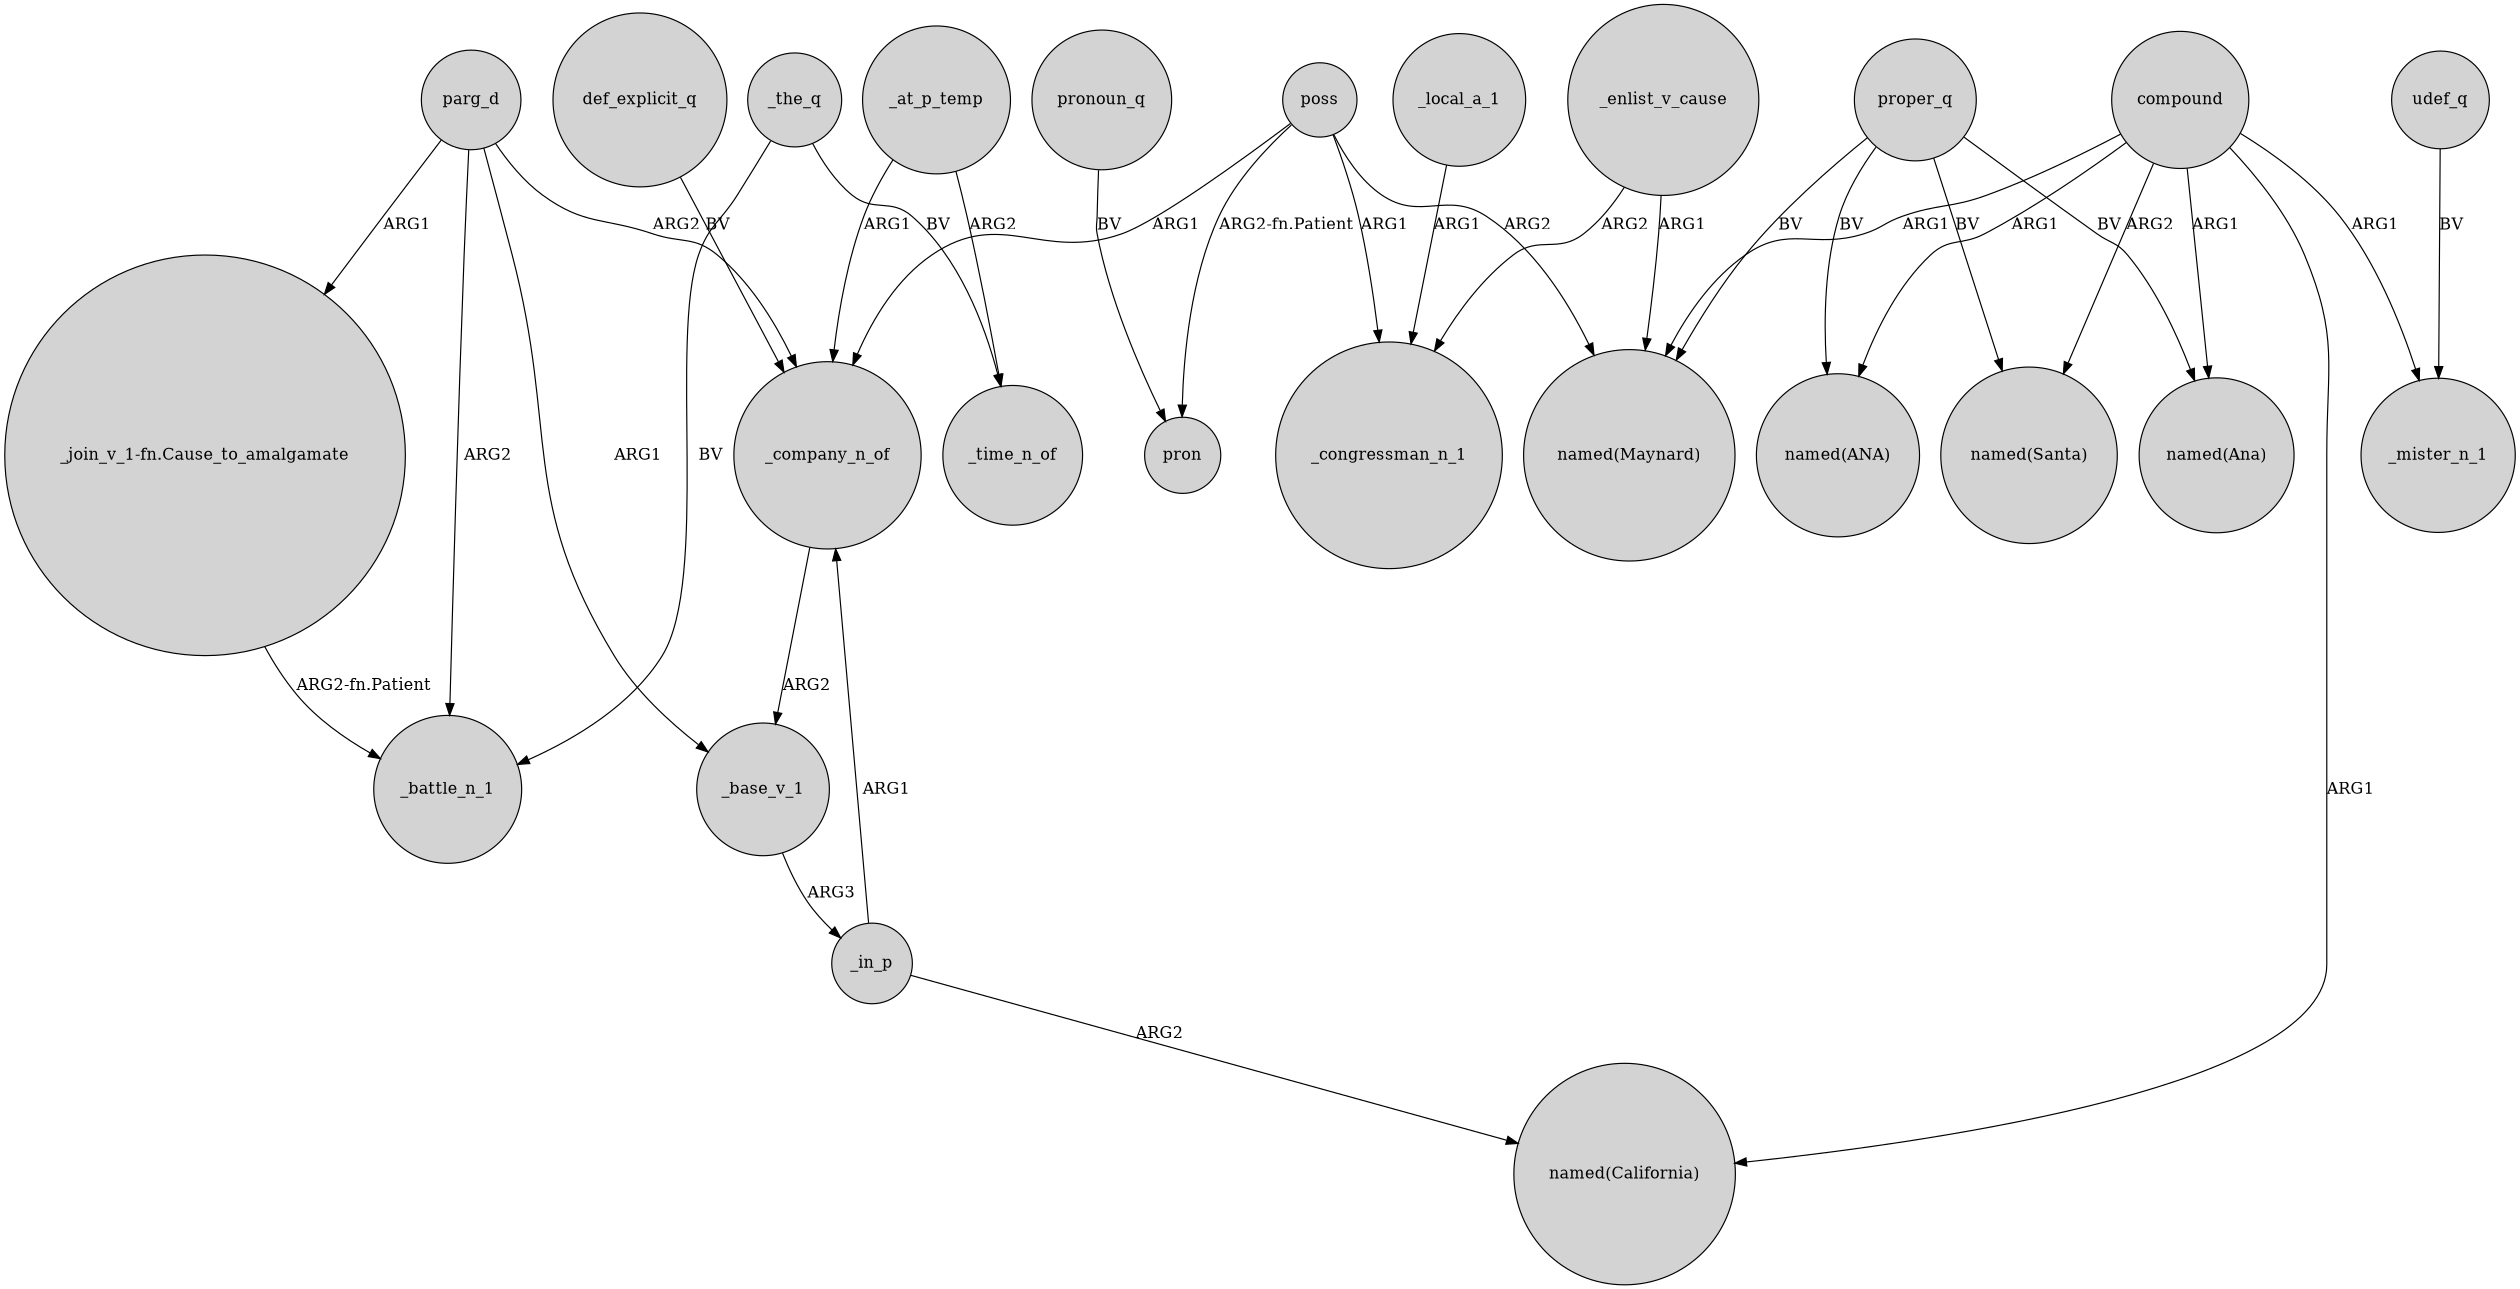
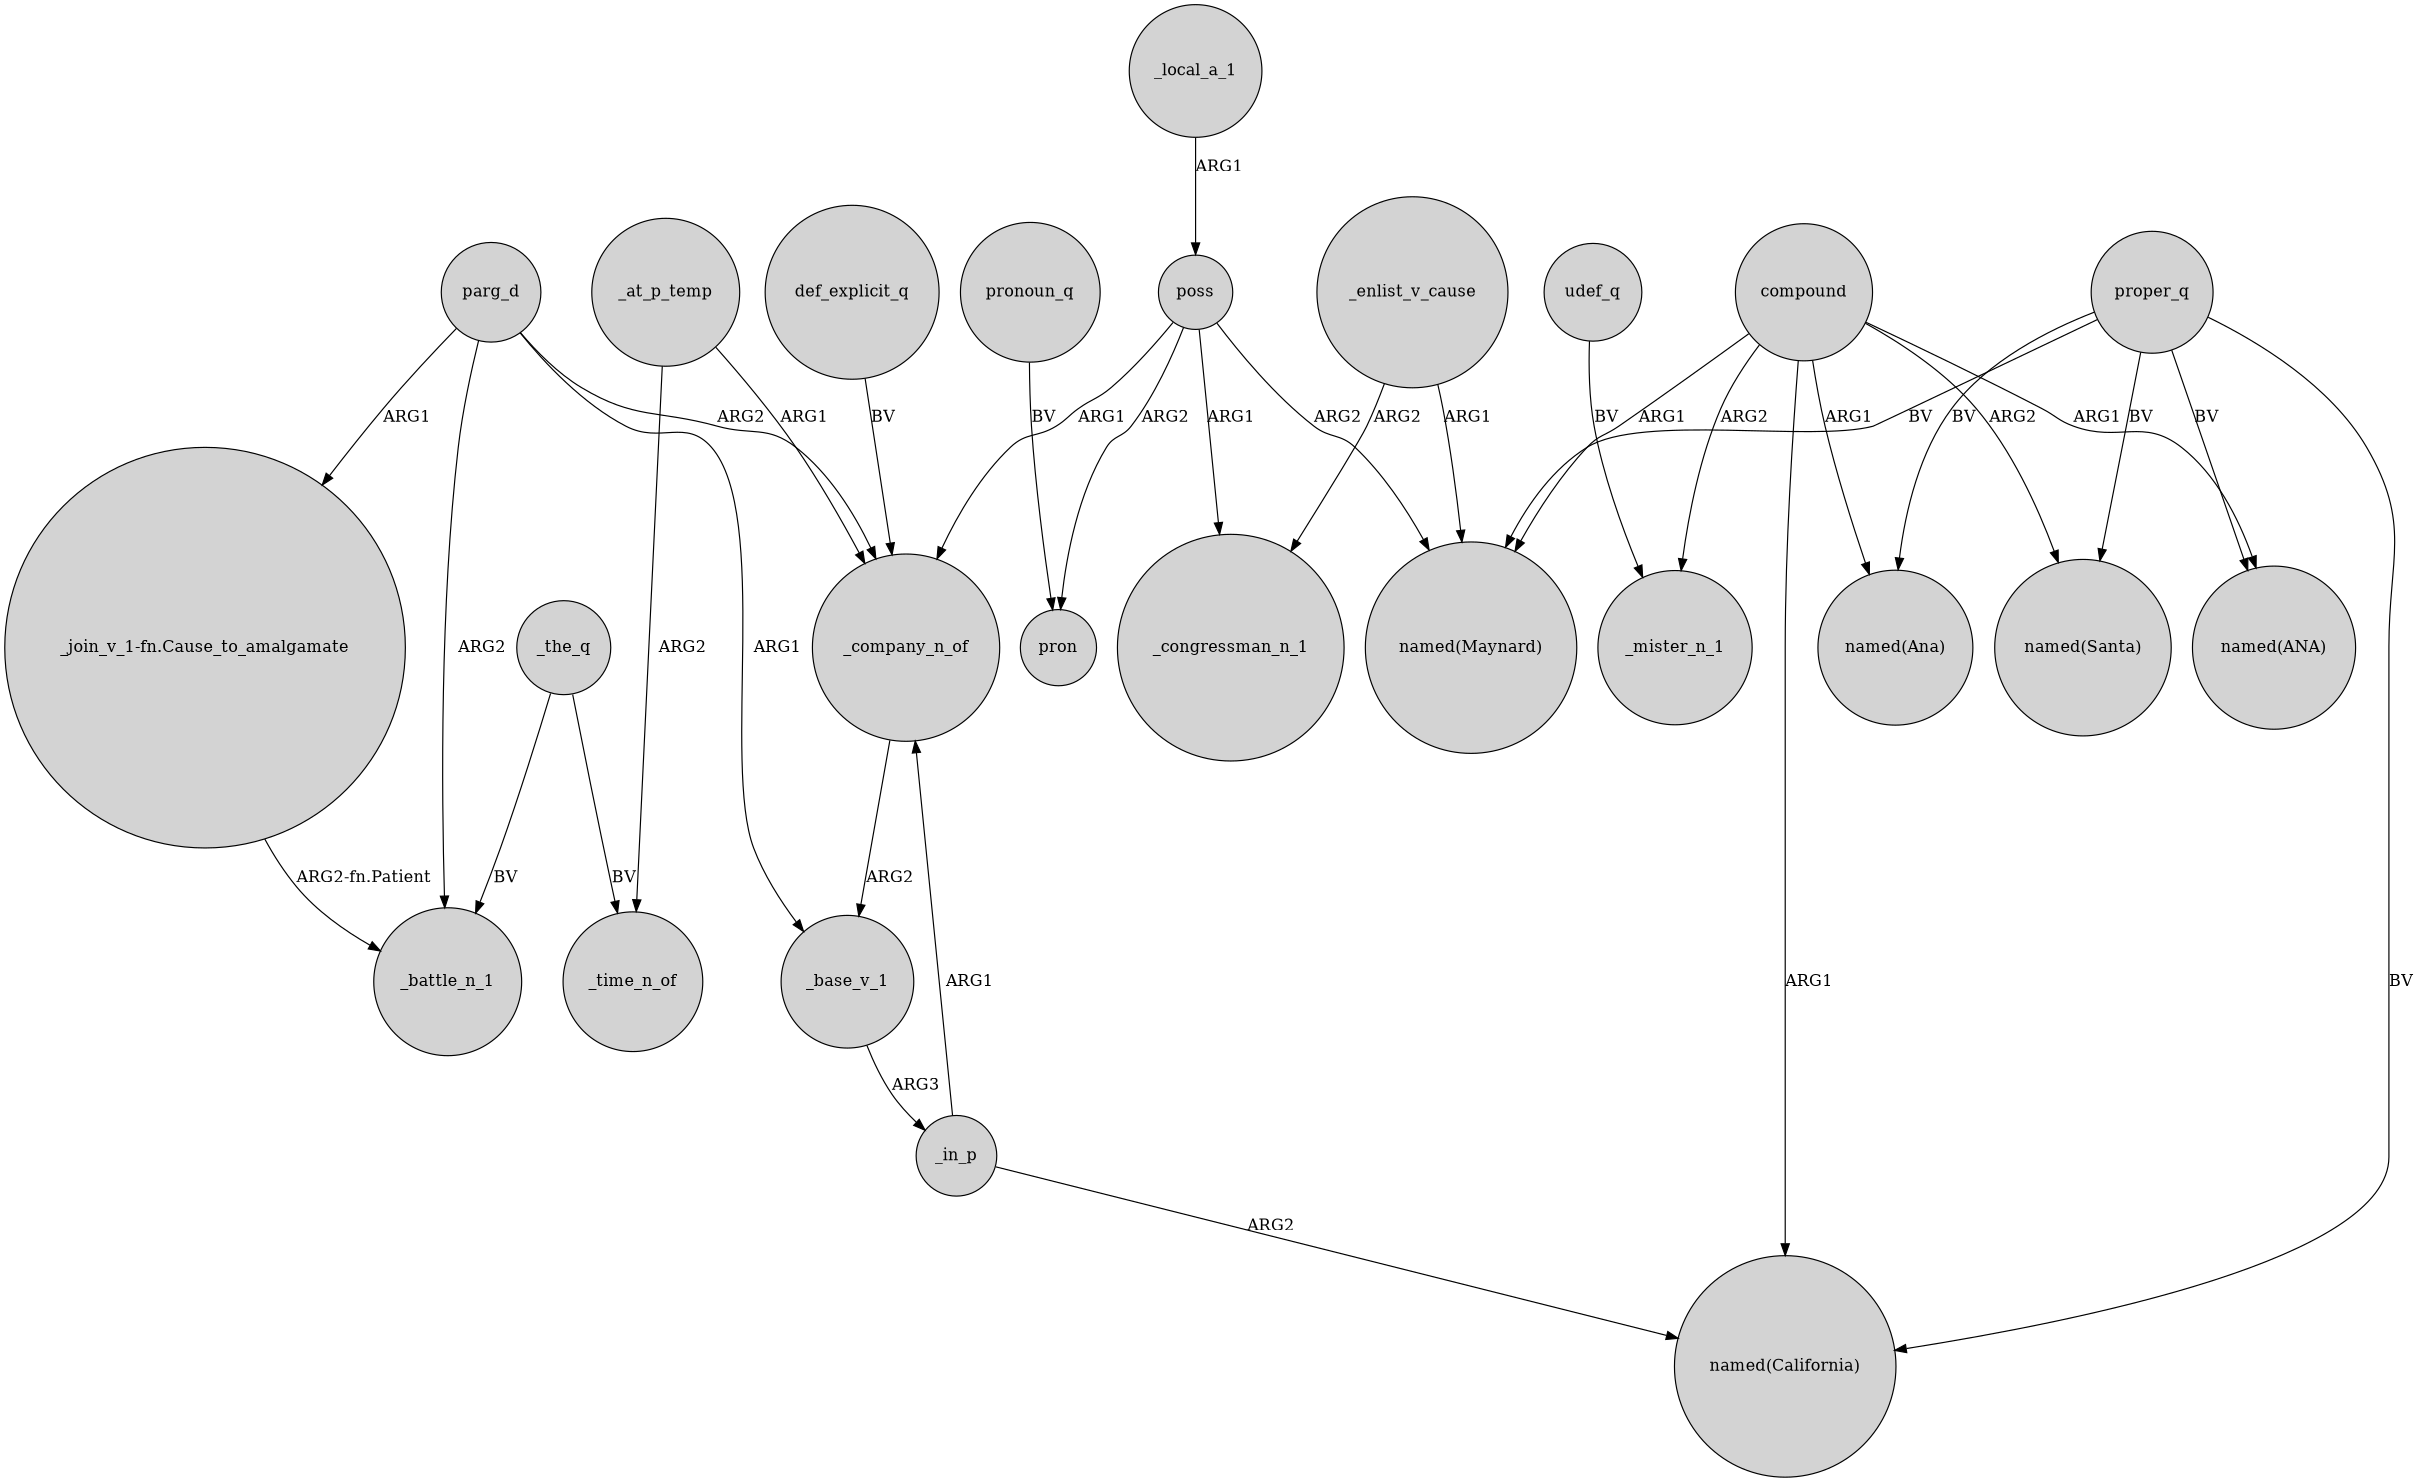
(1286, 225) -> (1166, 417)
(2375, 225) -> (1745, 417)
(1430, 249) -> (1196, 190)
none -> (2389, 965)
